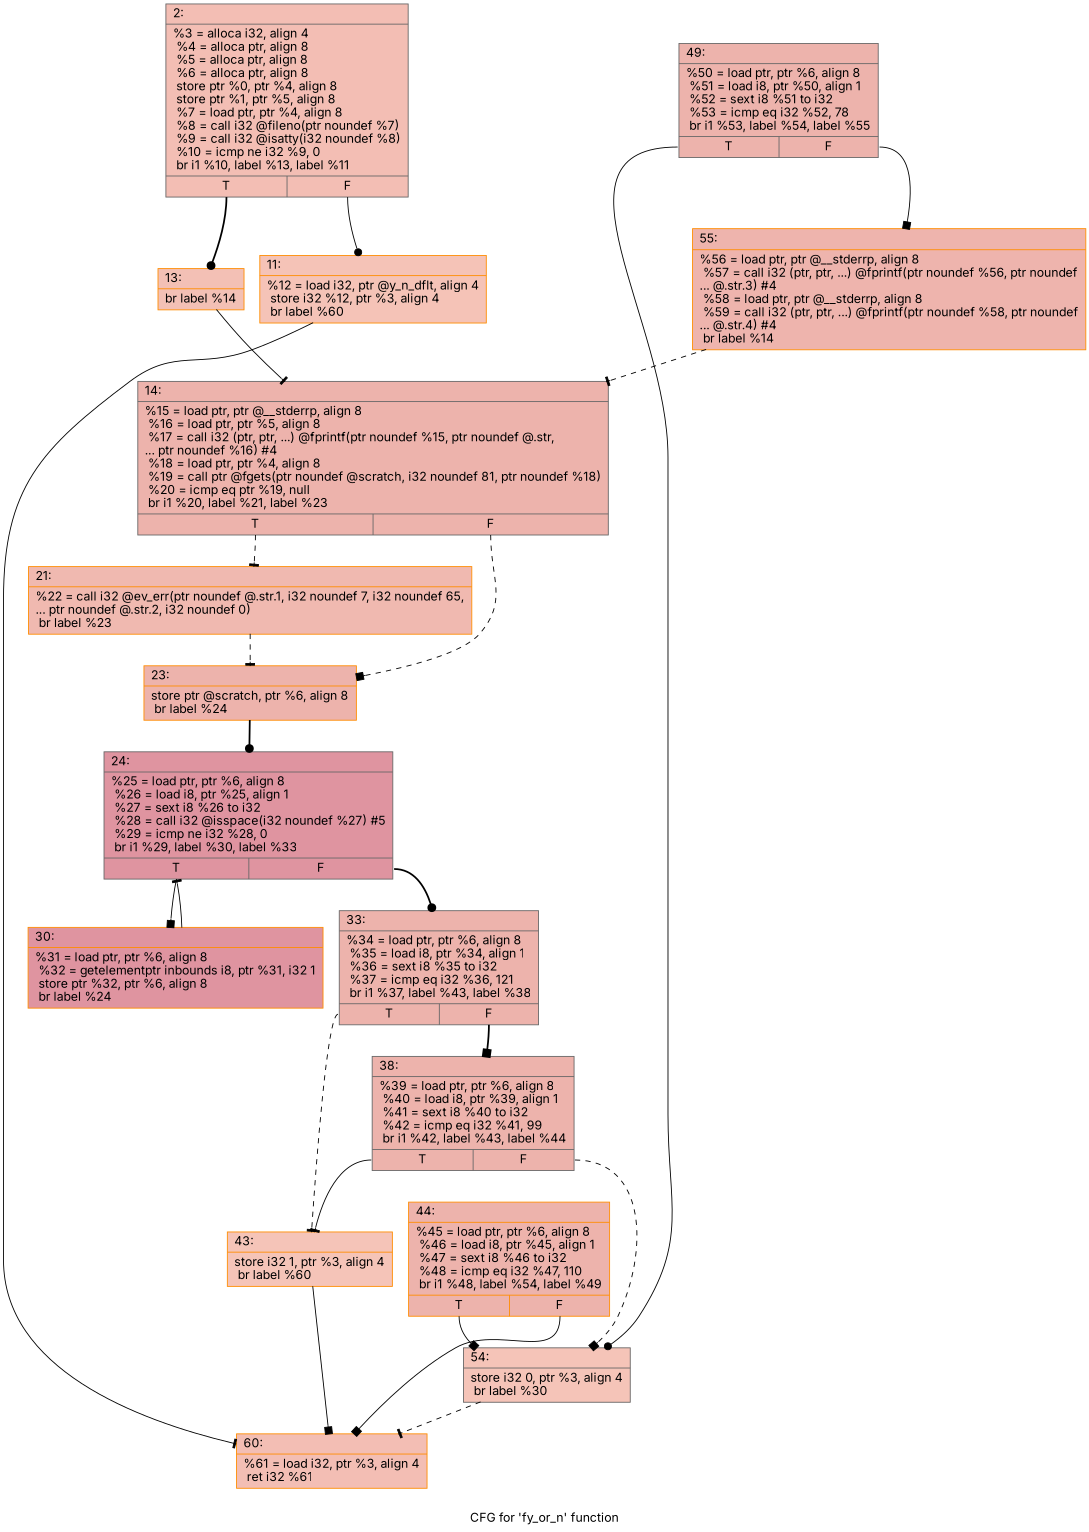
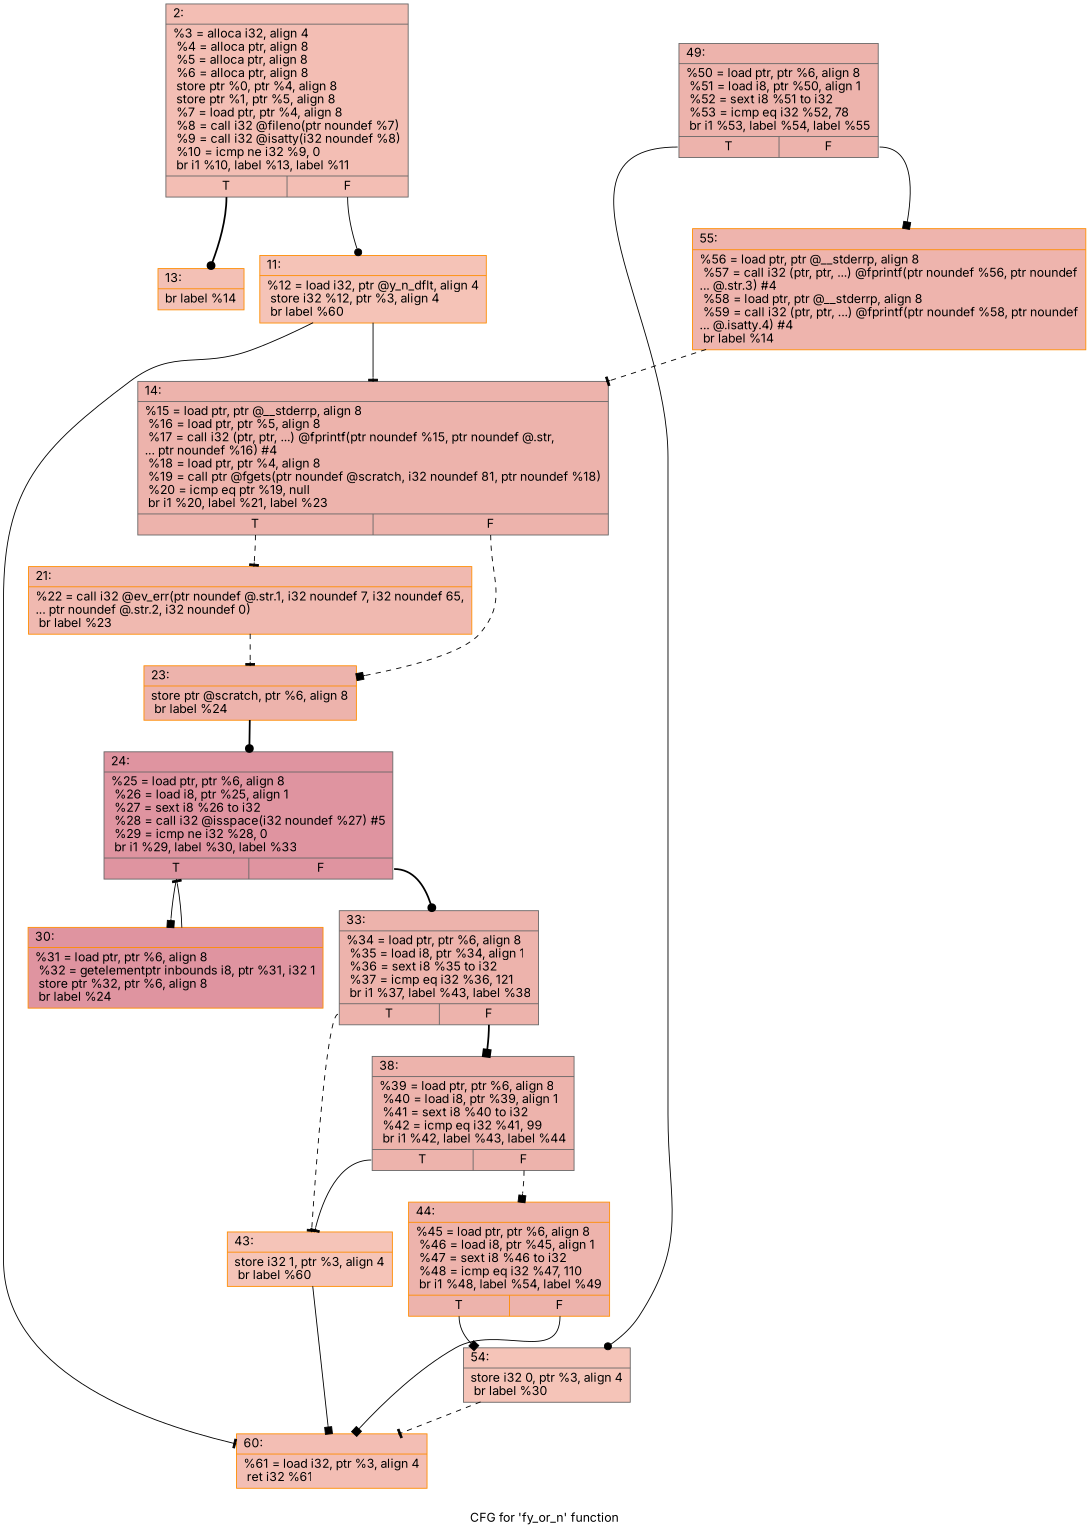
(738, 326) -> (747, 326)
(248, 345) -> (373, 350)
(637, 1239) -> (524, 1182)
